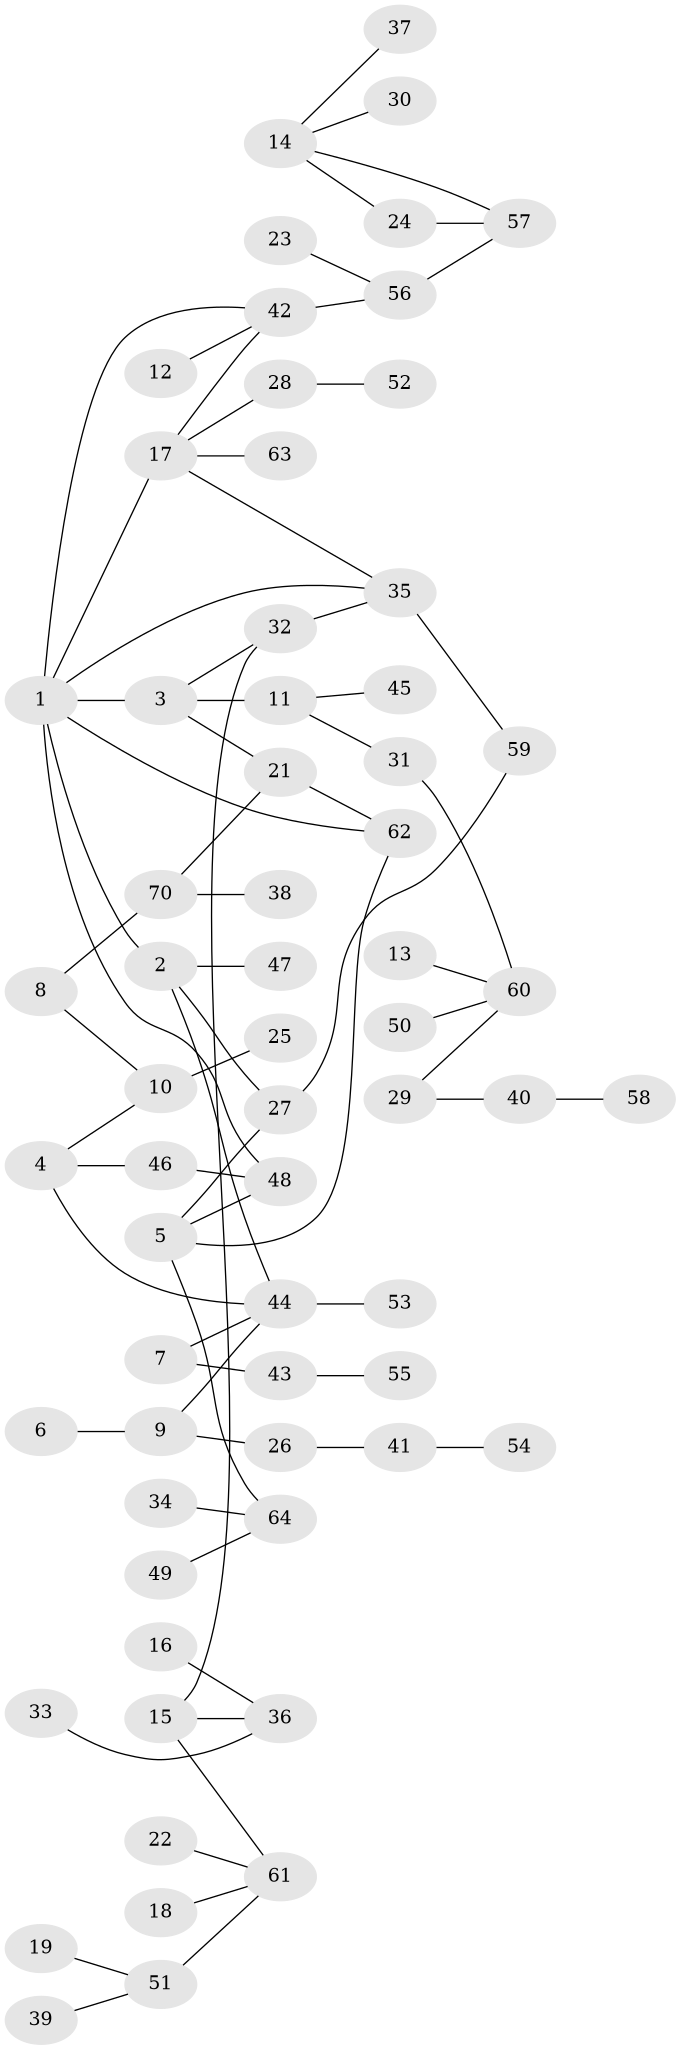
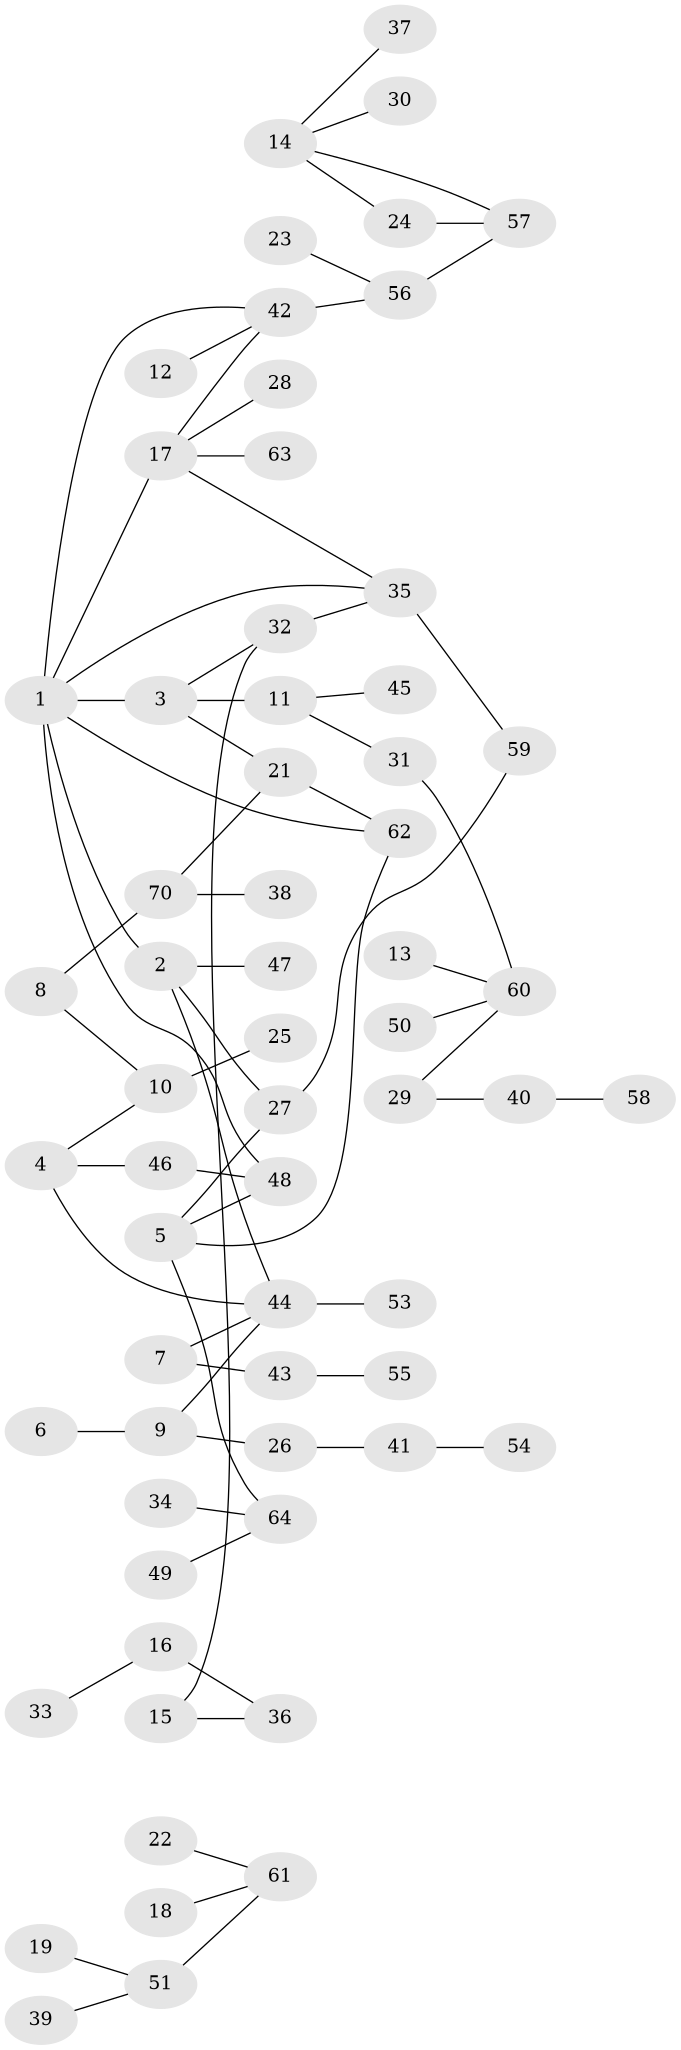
(400, 384) -> none
(159, 1760) -> (101, 1680)
(221, 1798) -> none
